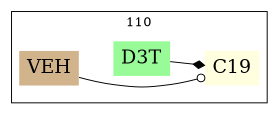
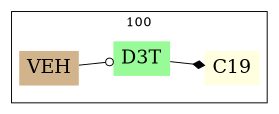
(139, 23) -> (139, 23)
(138, 87) -> (92, 64)
